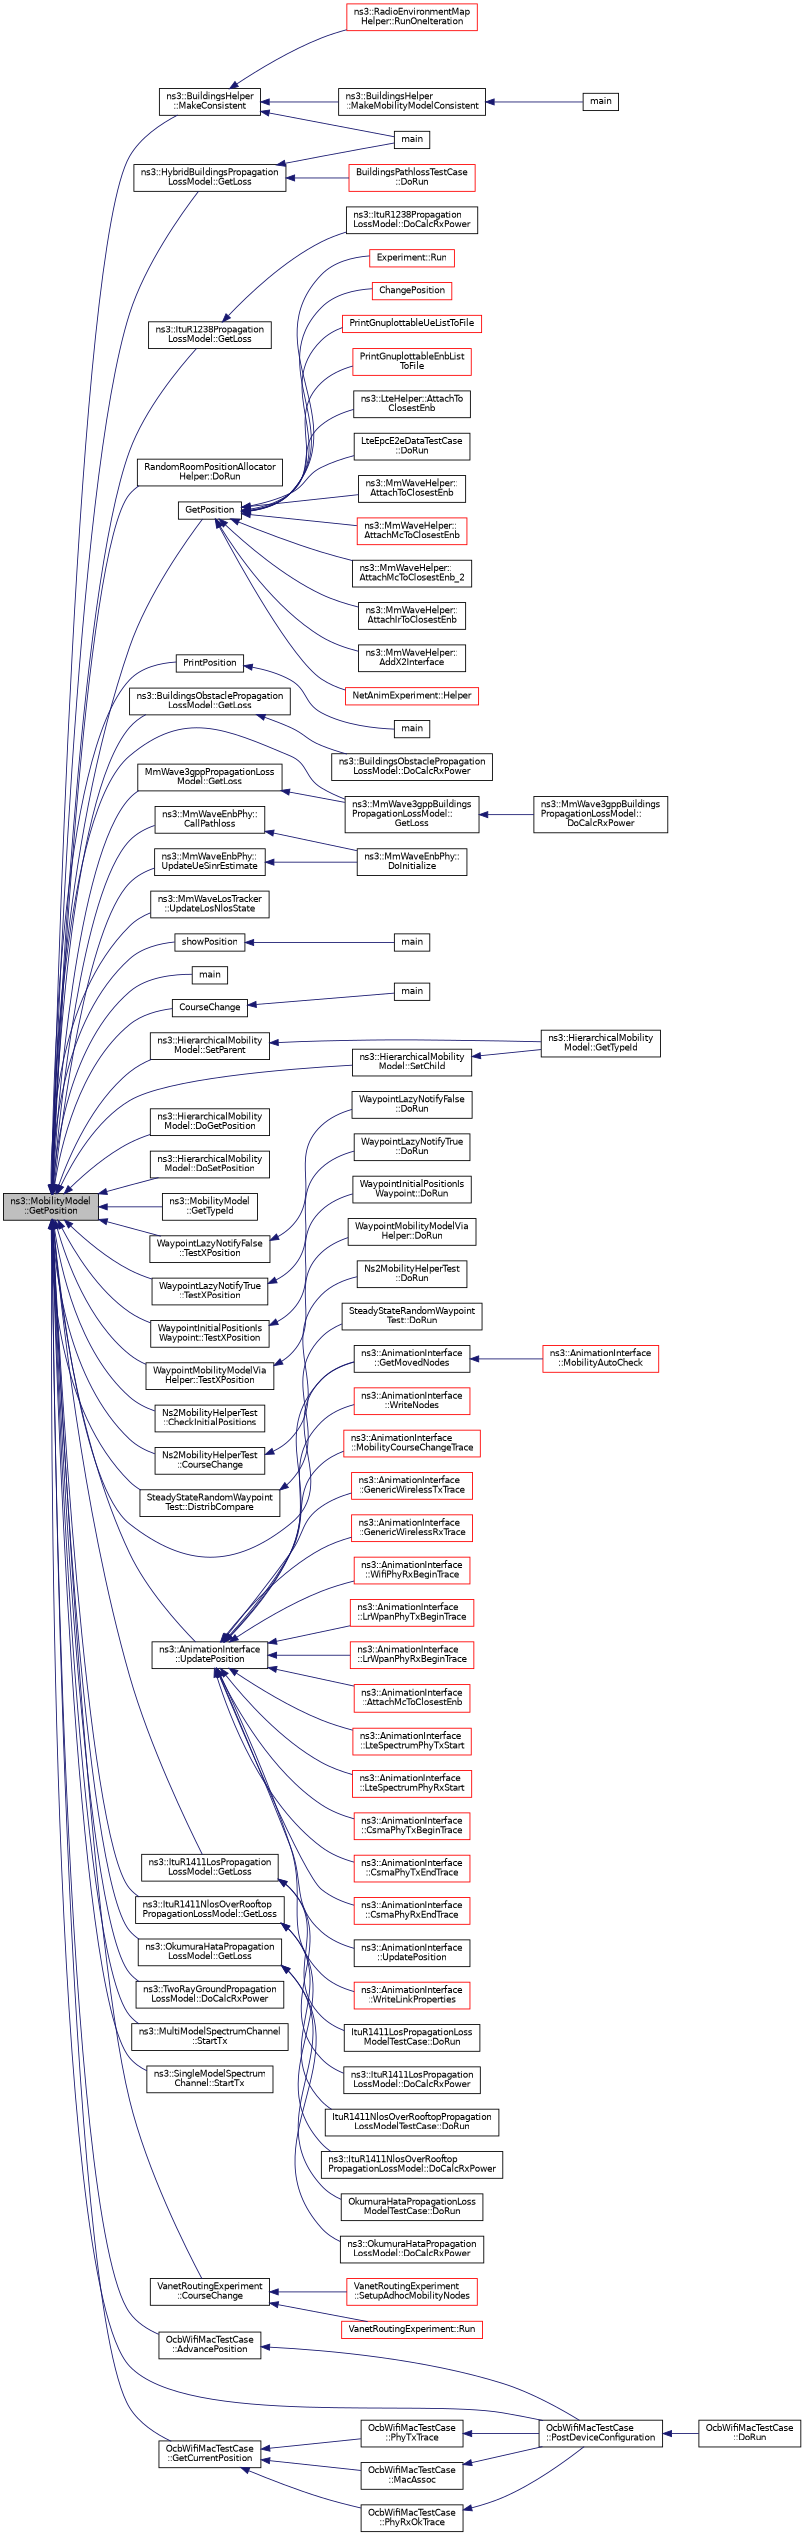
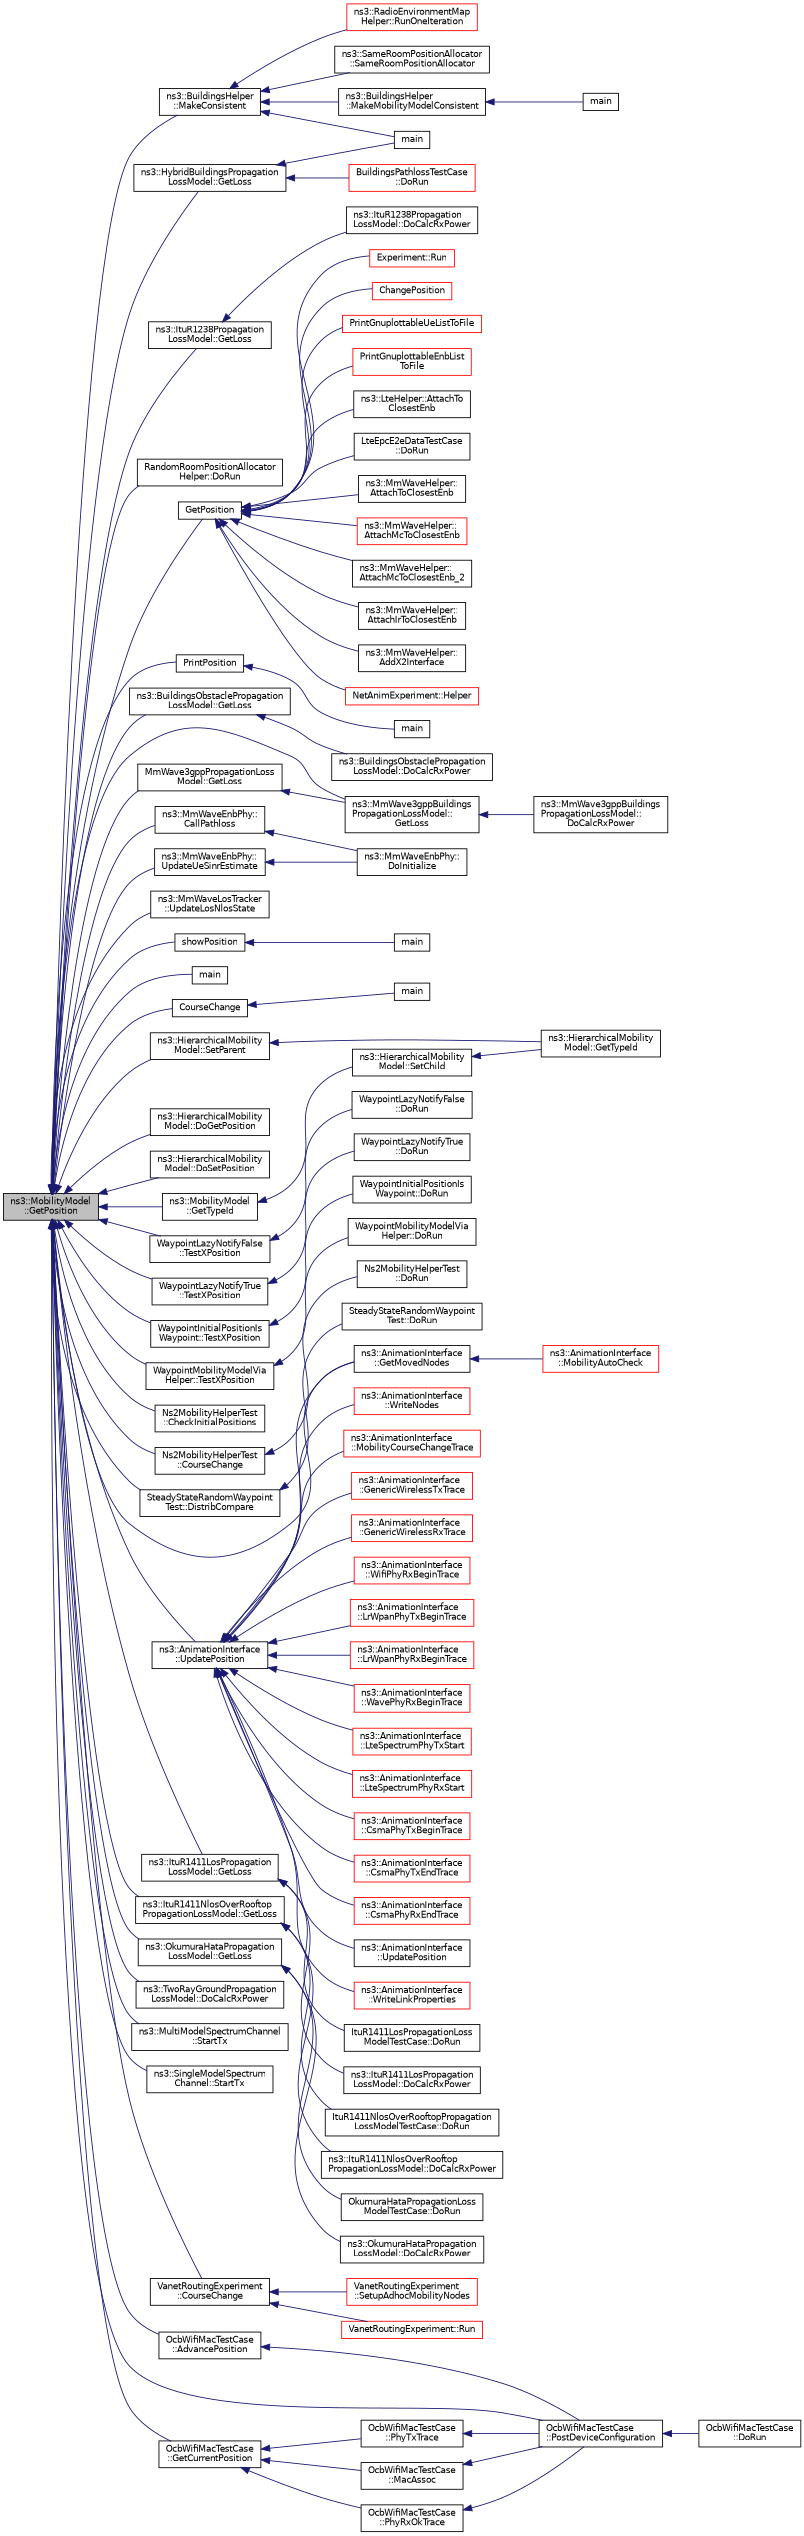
none -> (412, 60)
(185, 1083) -> (305, 1131)
(412, 1698) -> (412, 1698)
